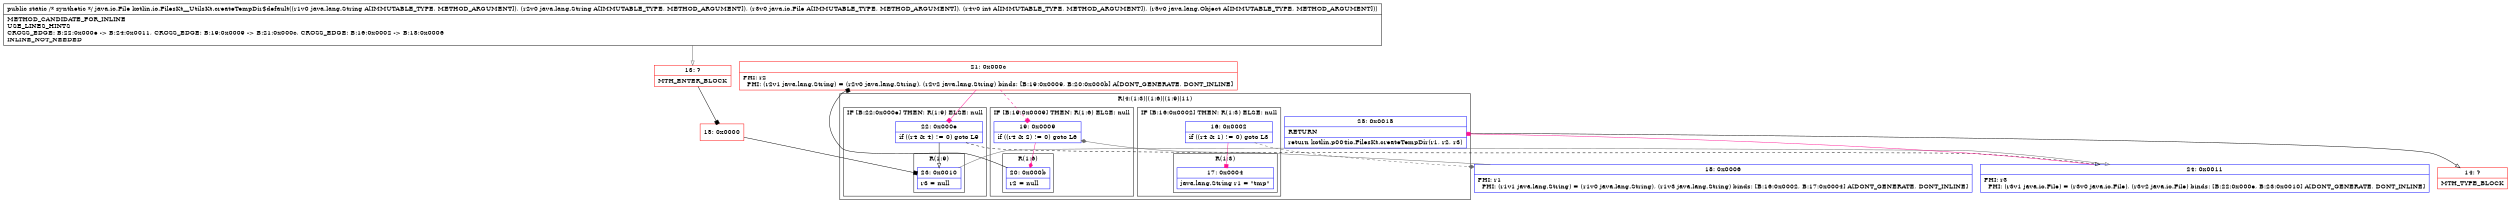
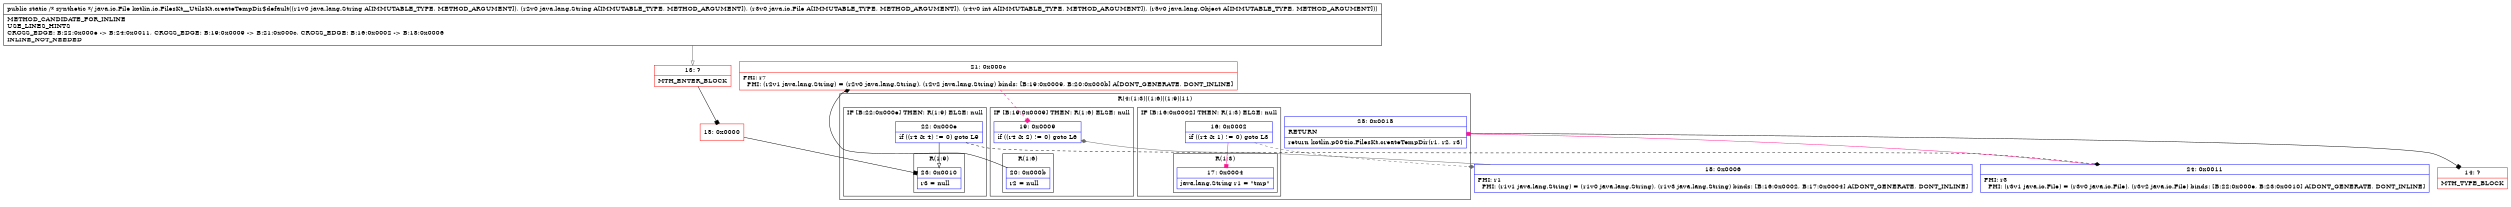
(756, 78) -> (756, 78)
(964, 104) -> none
(1963, 138) -> (1963, 138)
(1531, 148) -> none
(1530, 153) -> (1530, 153)
(893, 154) -> (893, 154)
(1033, 157) -> none
